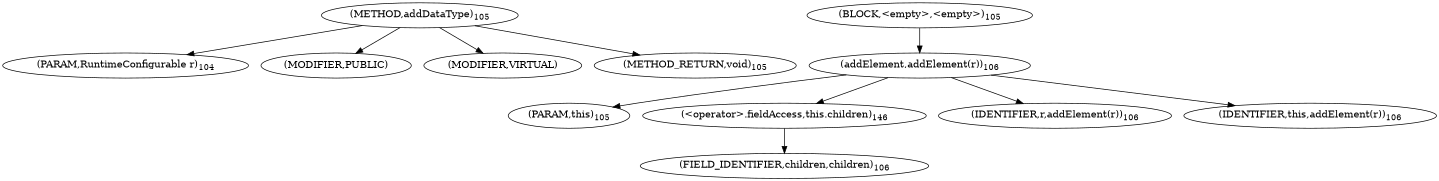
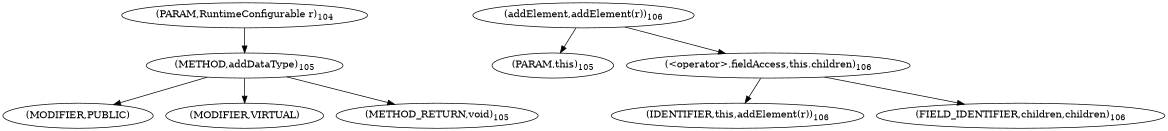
(920, 15) -> none
(278, 40) -> (245, 37)
(1109, 90) -> (755, 88)
(880, 115) -> (864, 64)
(1055, 116) -> none
